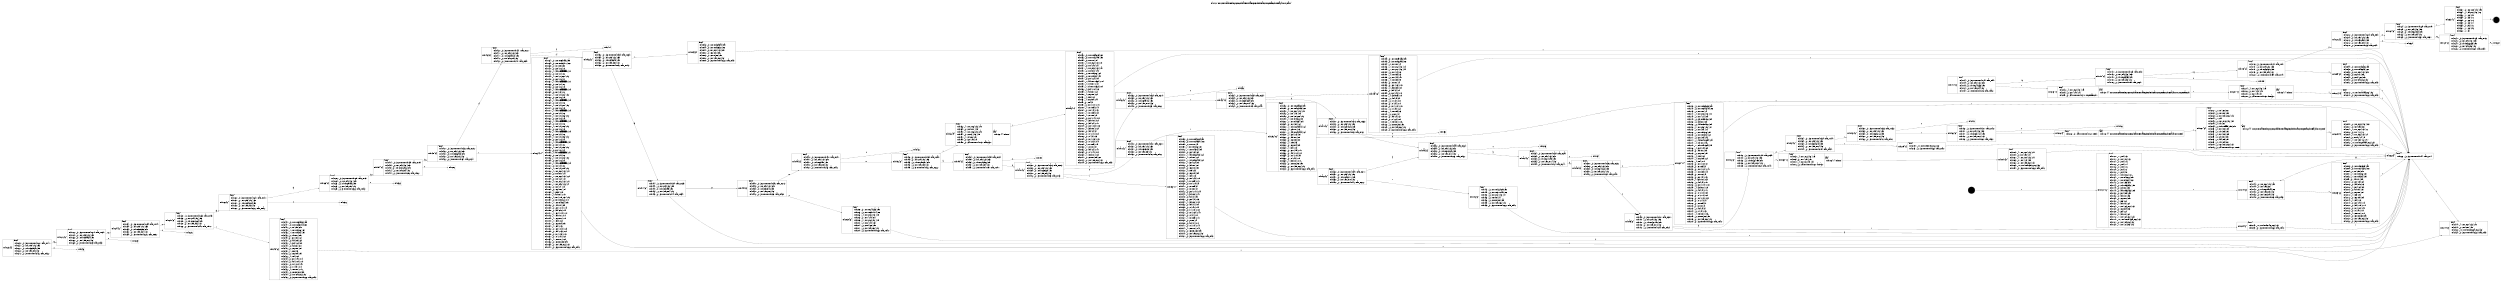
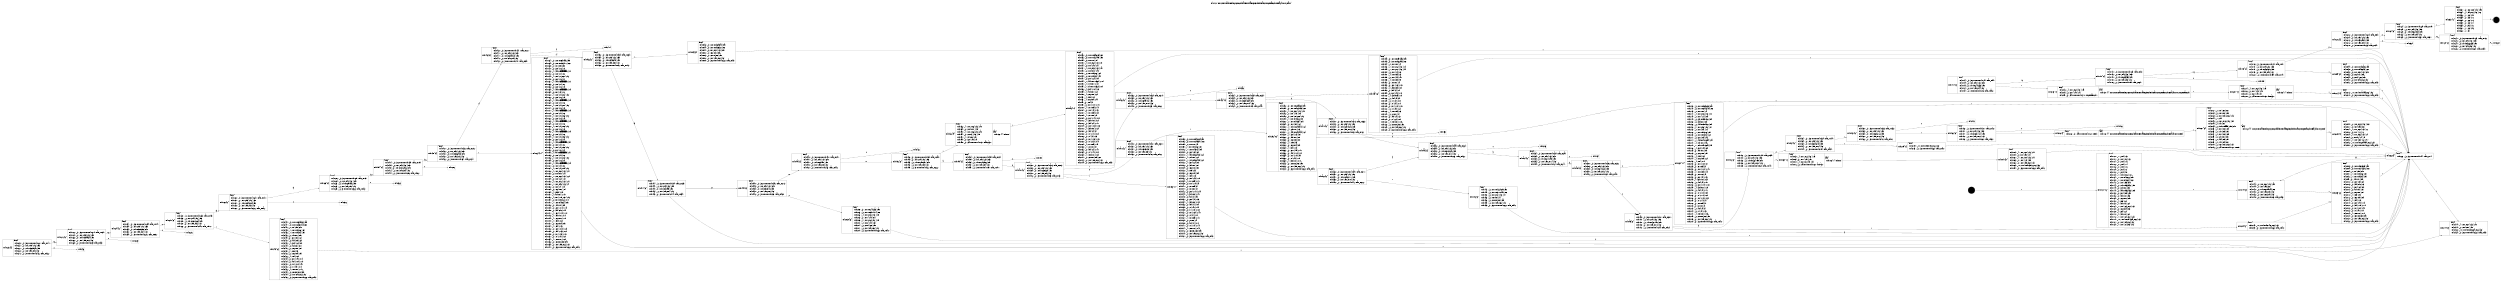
(2370, 228) -> (2302, 212)
